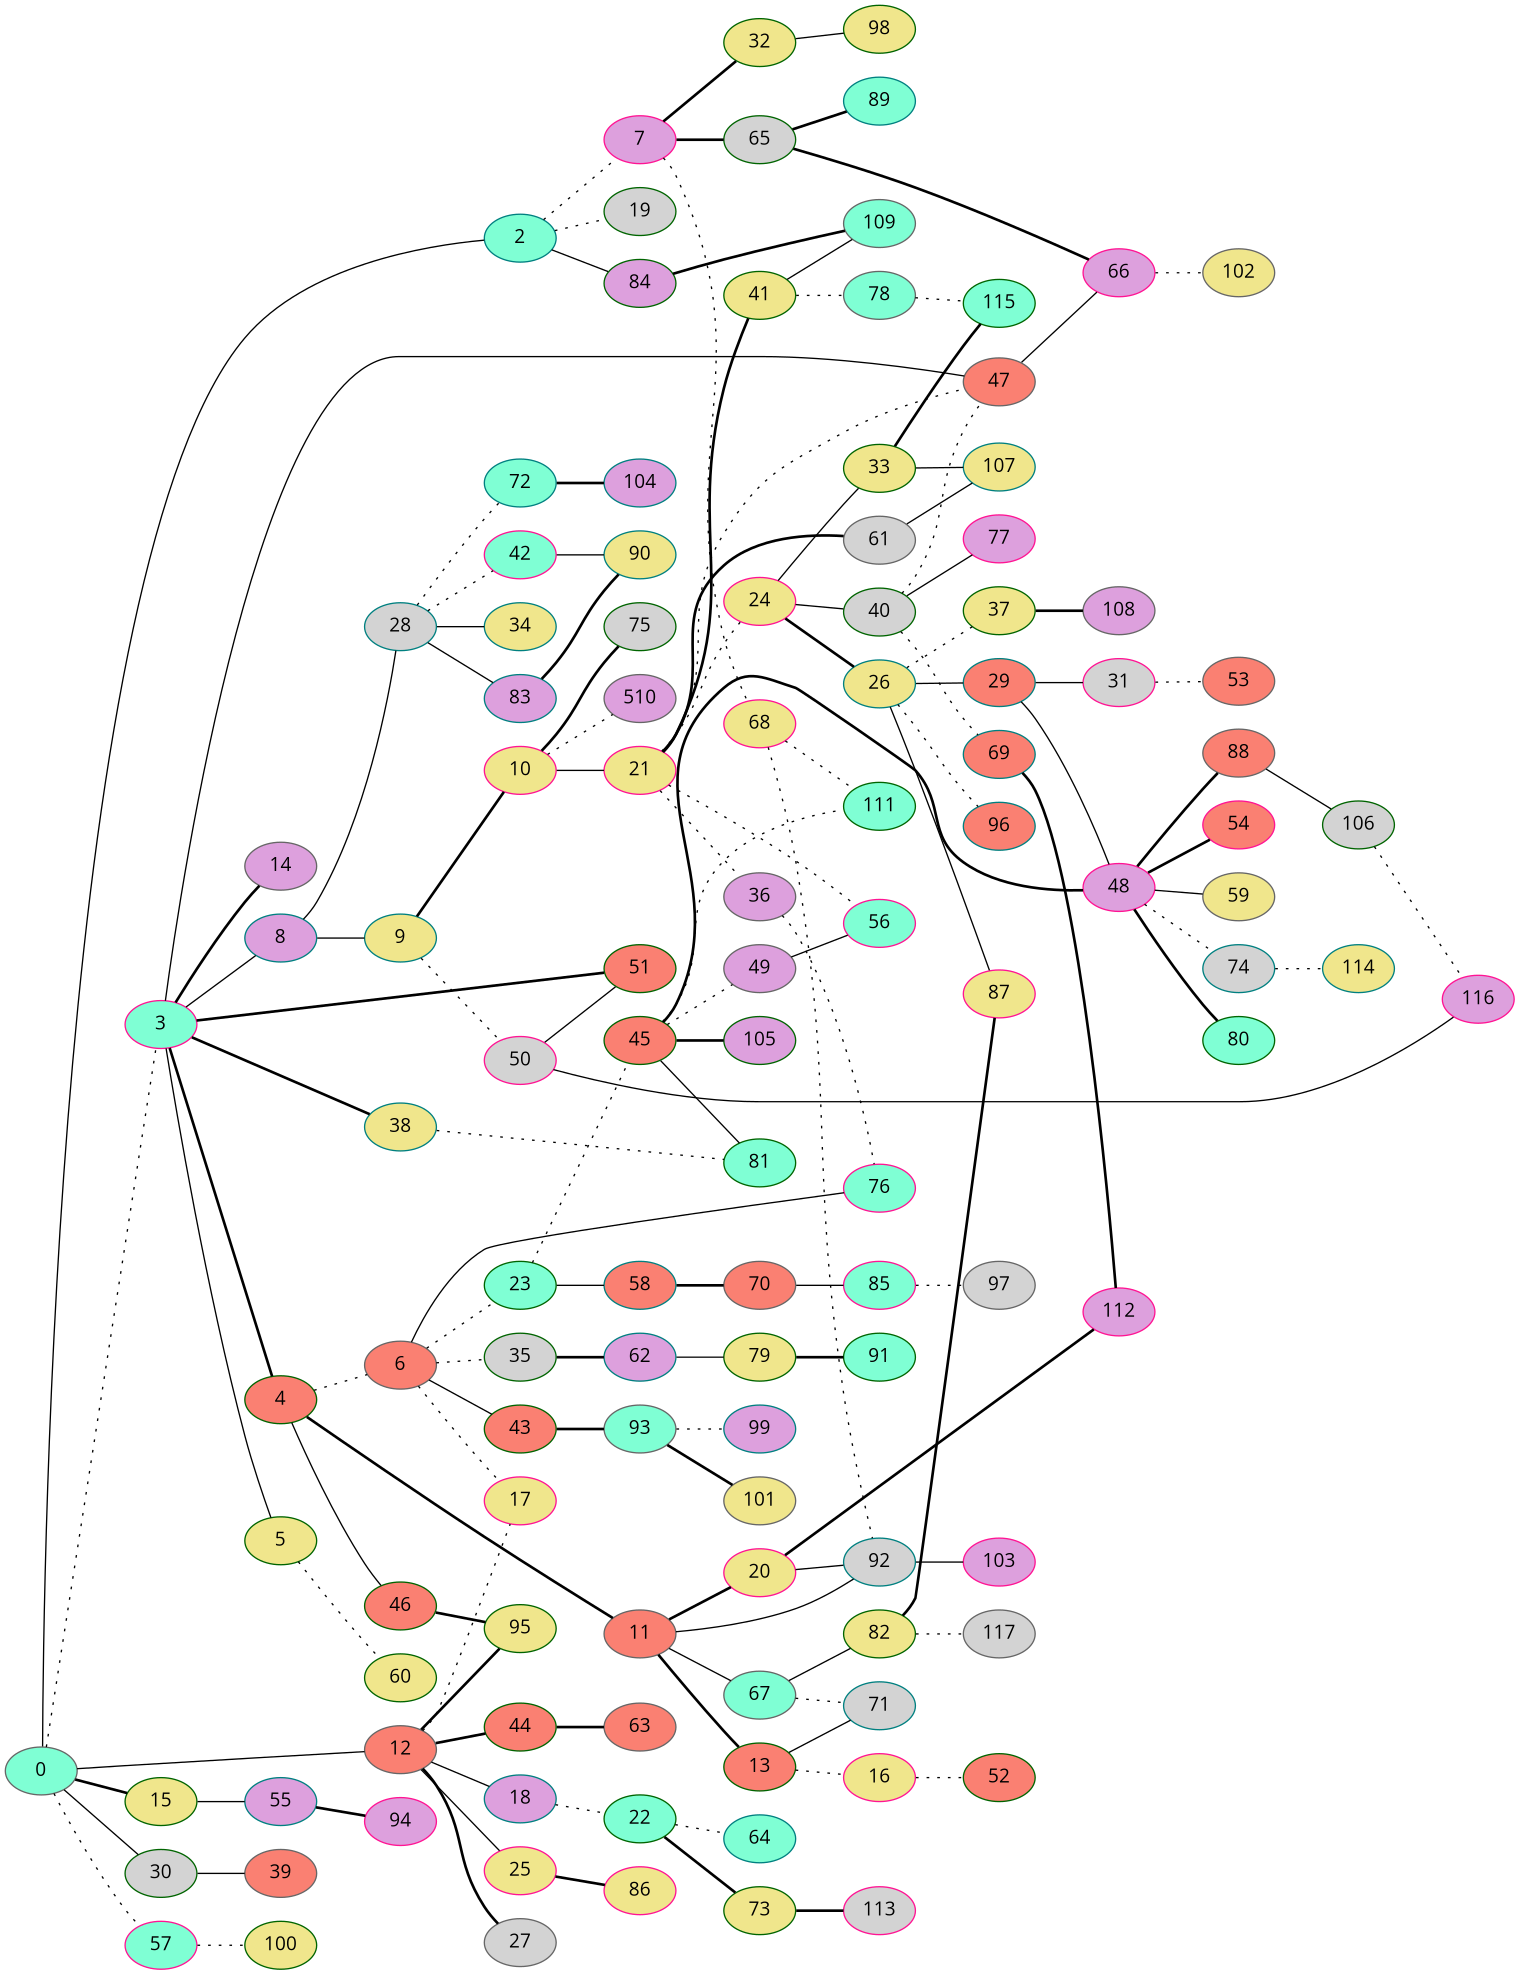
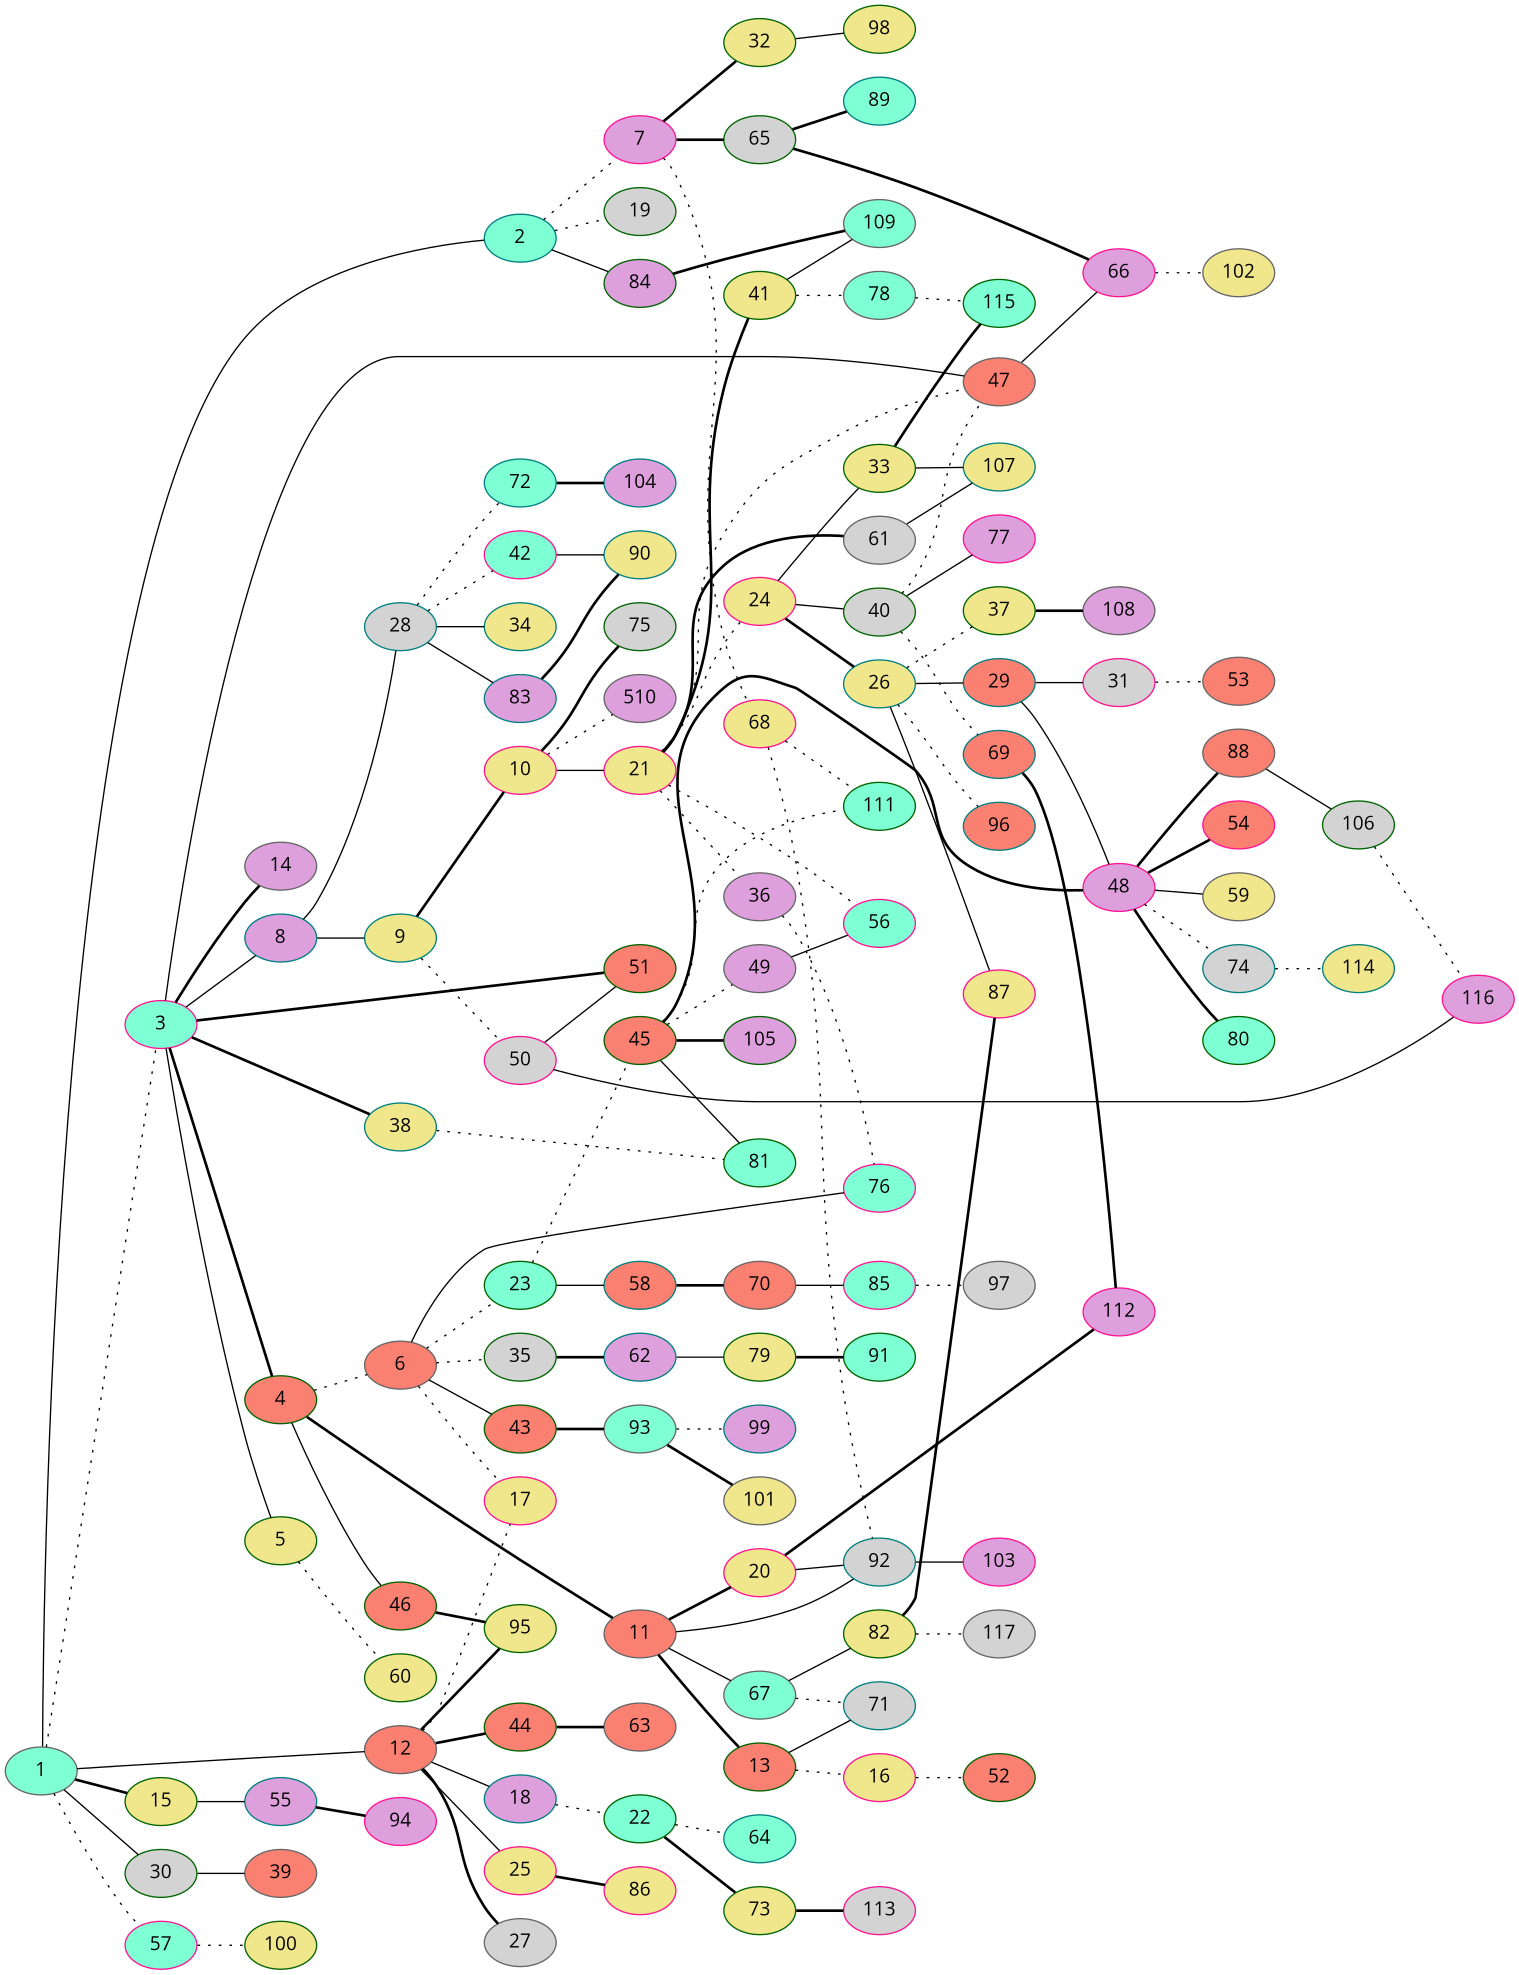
(41, 1771) -> (41, 1771)
